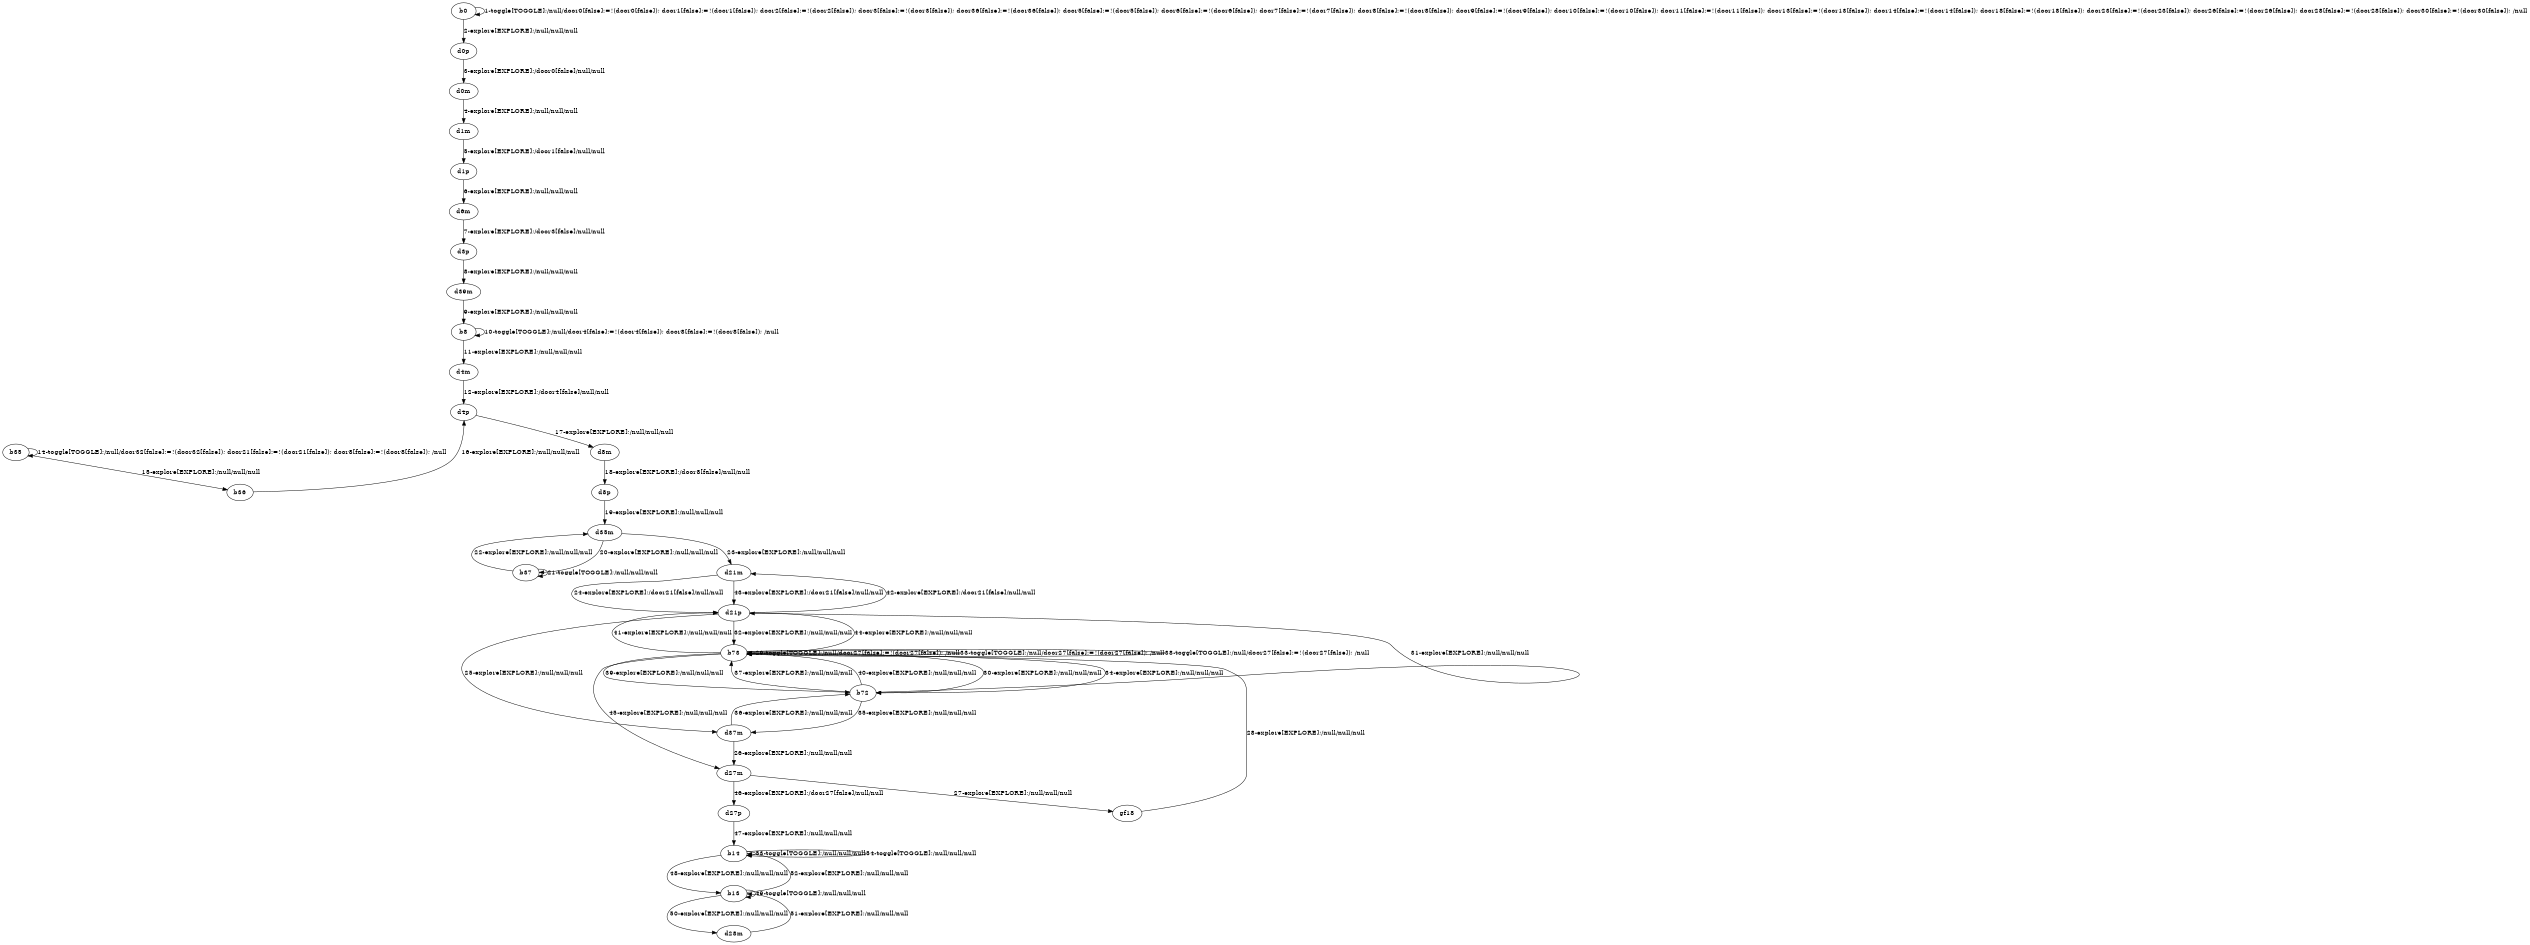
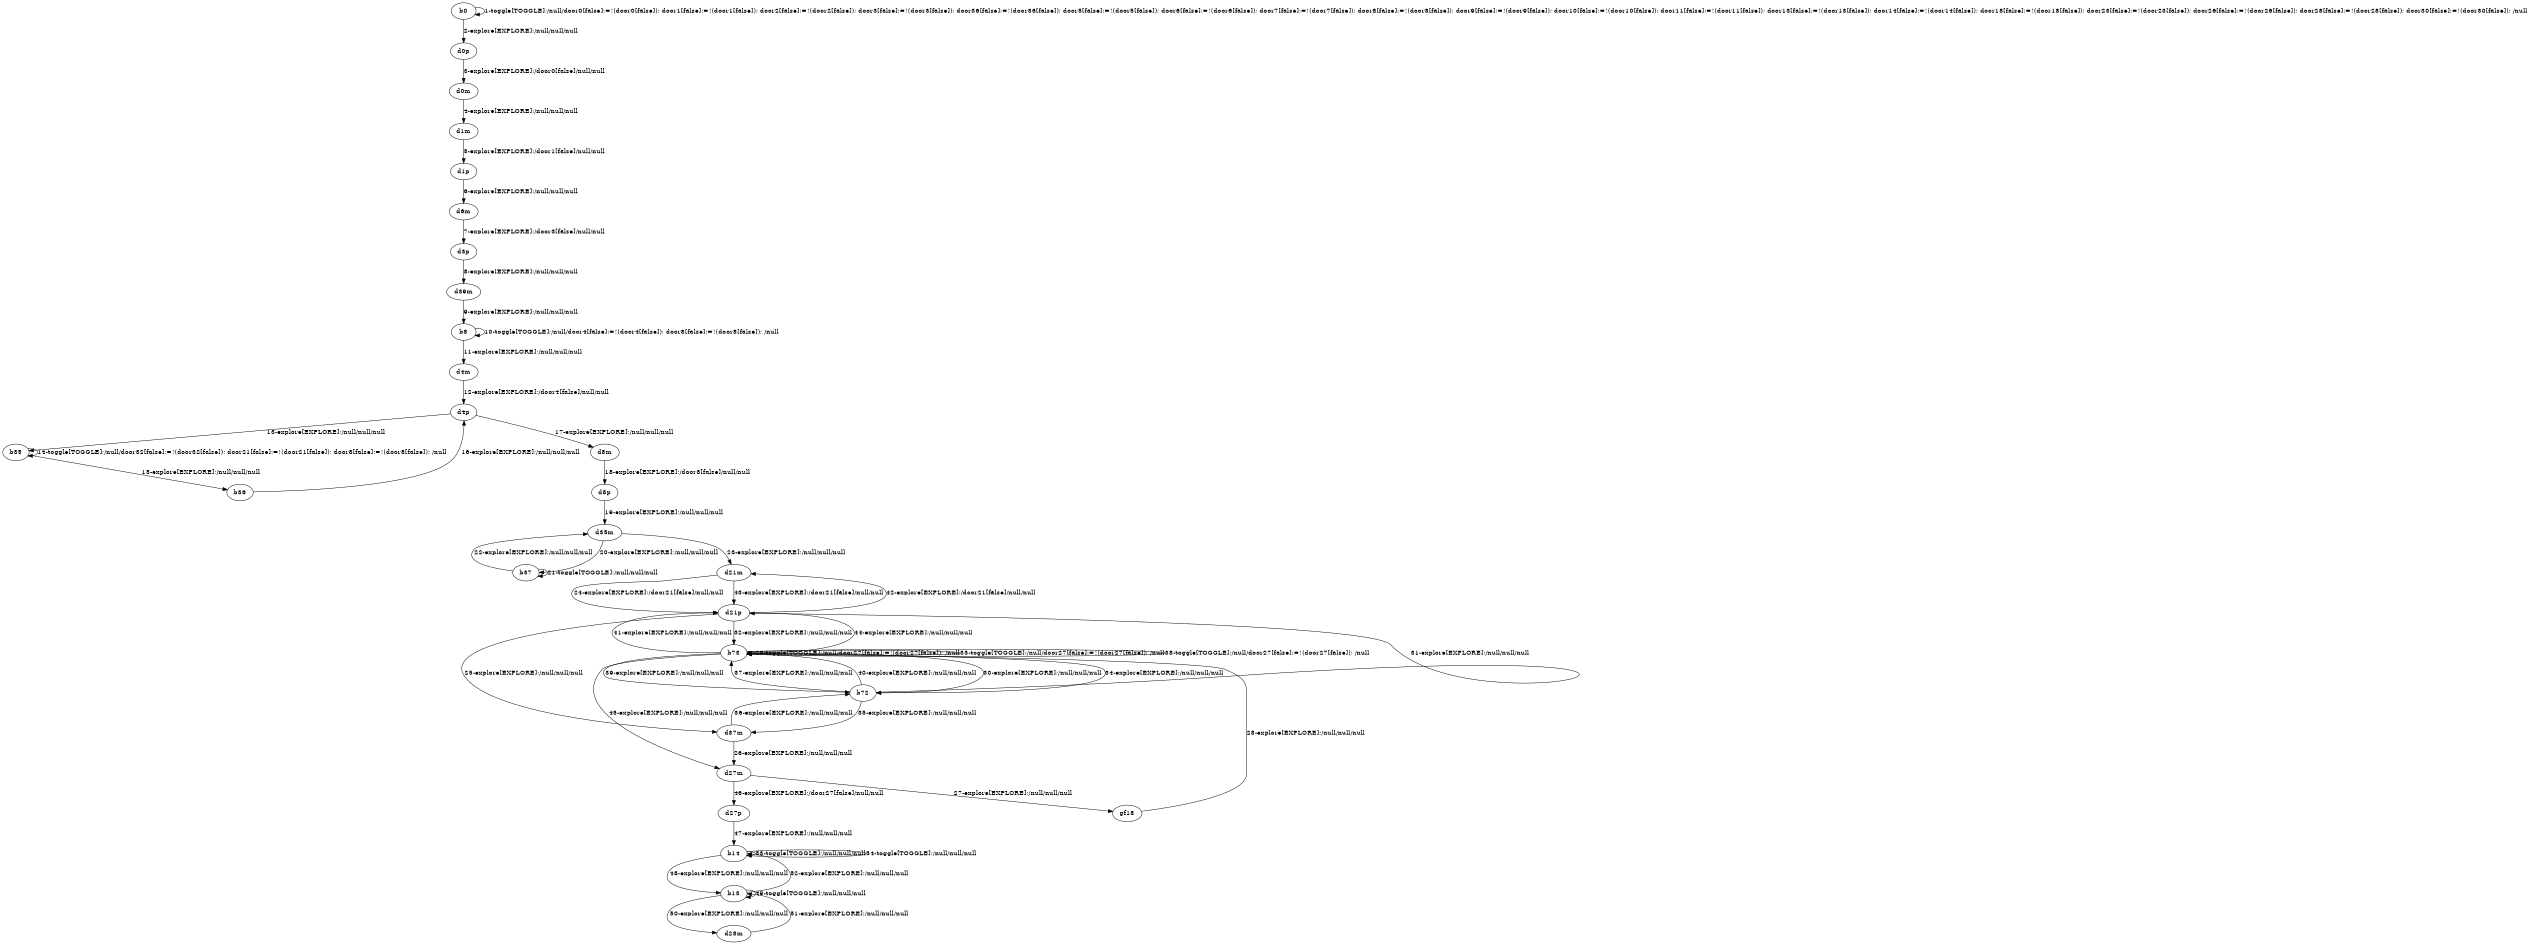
none -> (242, 432)
